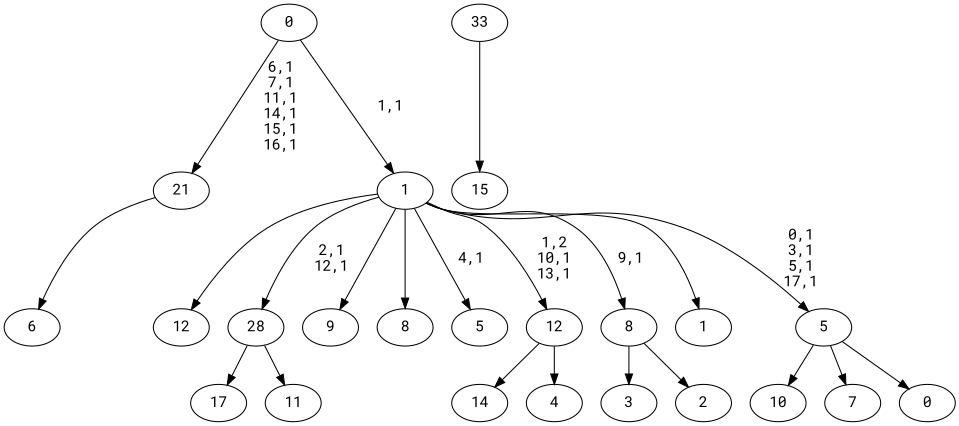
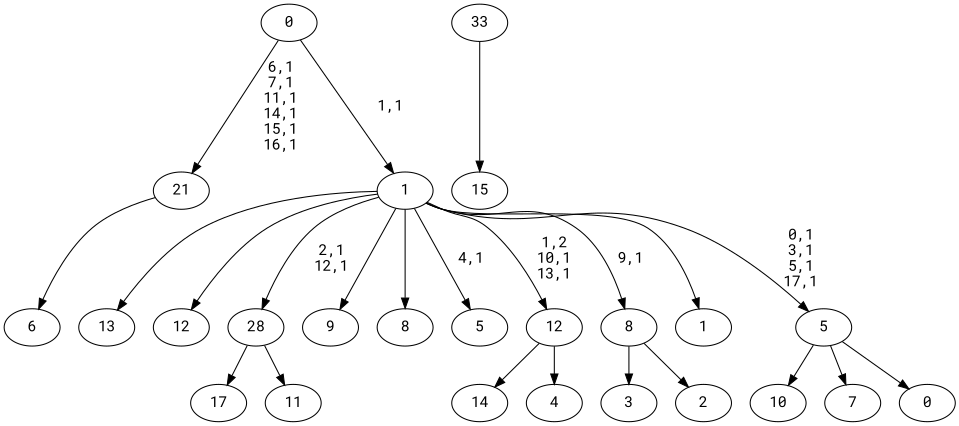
none -> (107, 327)
